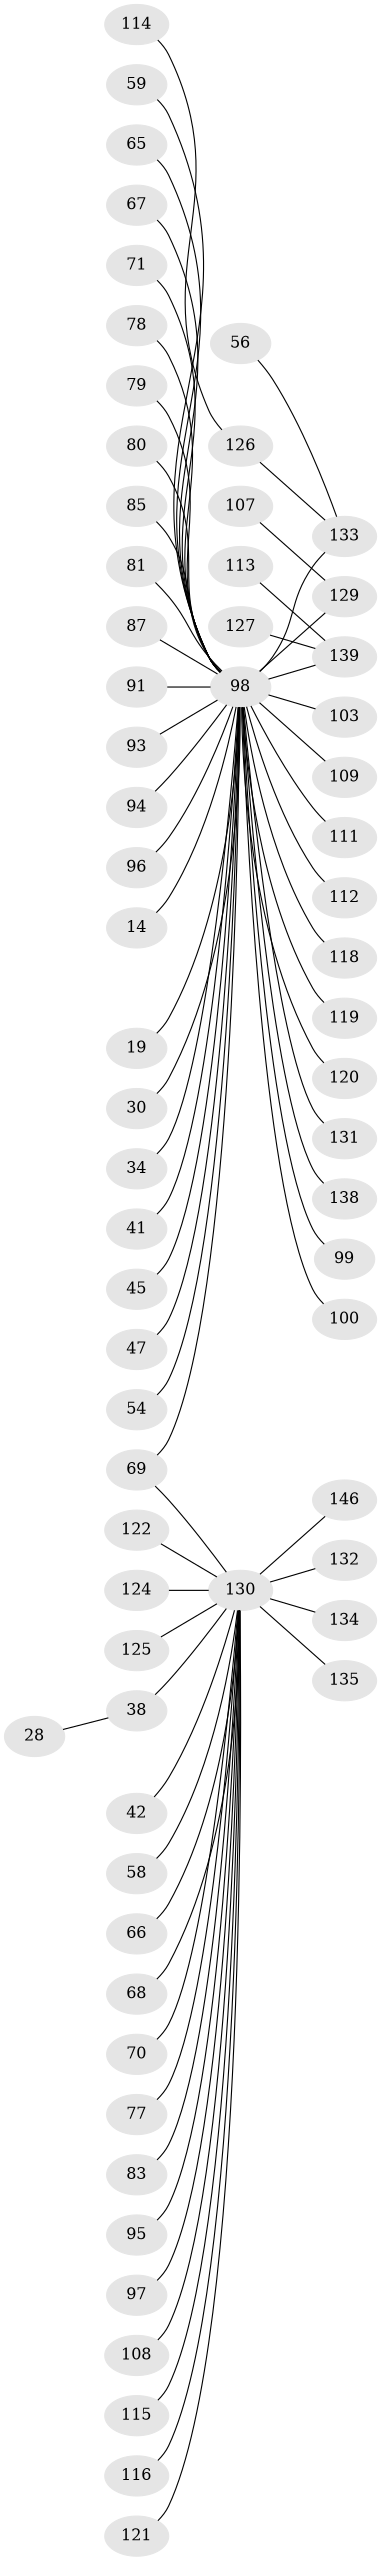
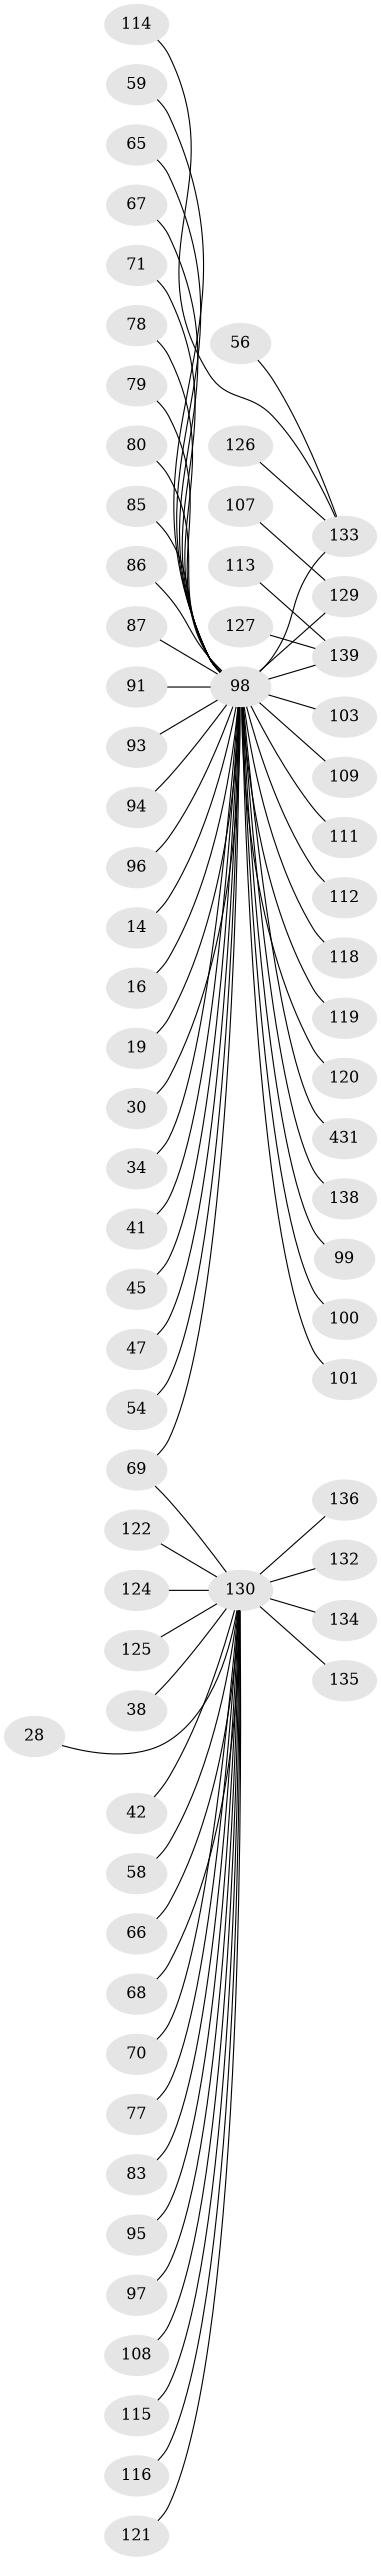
(187, 265) -> (183, 304)
(137, 567) -> (137, 567)
none -> (137, 988)
(345, 1139) -> (345, 1139)
none -> (345, 1380)
(345, 1500) -> (345, 1500)
(86, 1724) -> (185, 1728)
